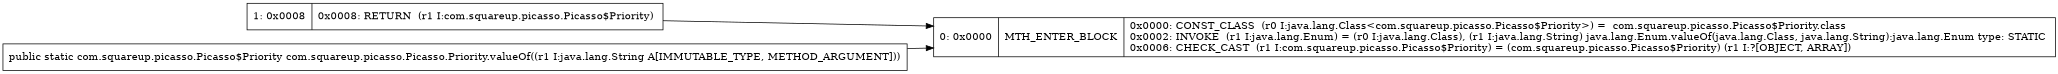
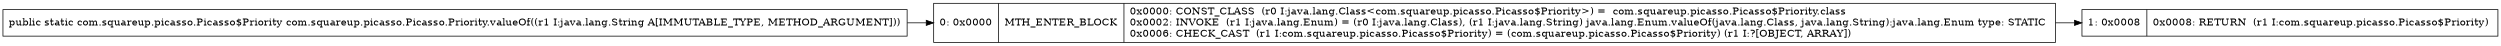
(794, 23) -> (2065, 23)
